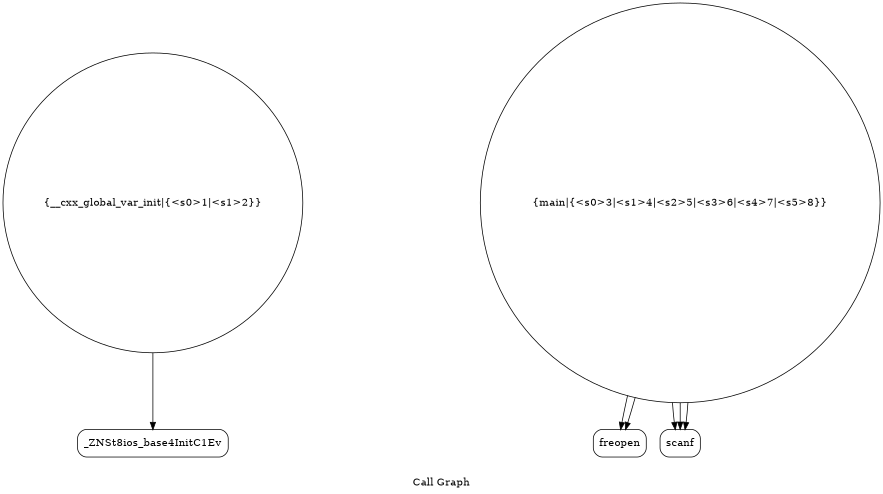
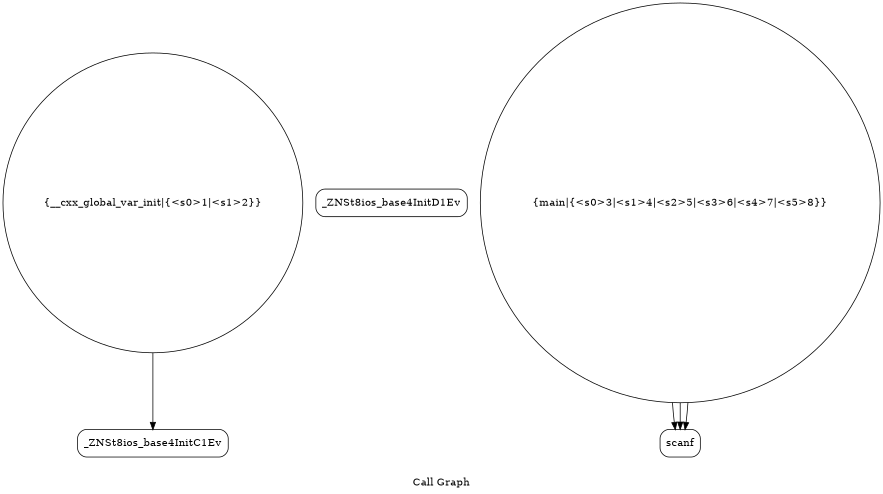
none -> (392, 203)
(620, 443) -> none
